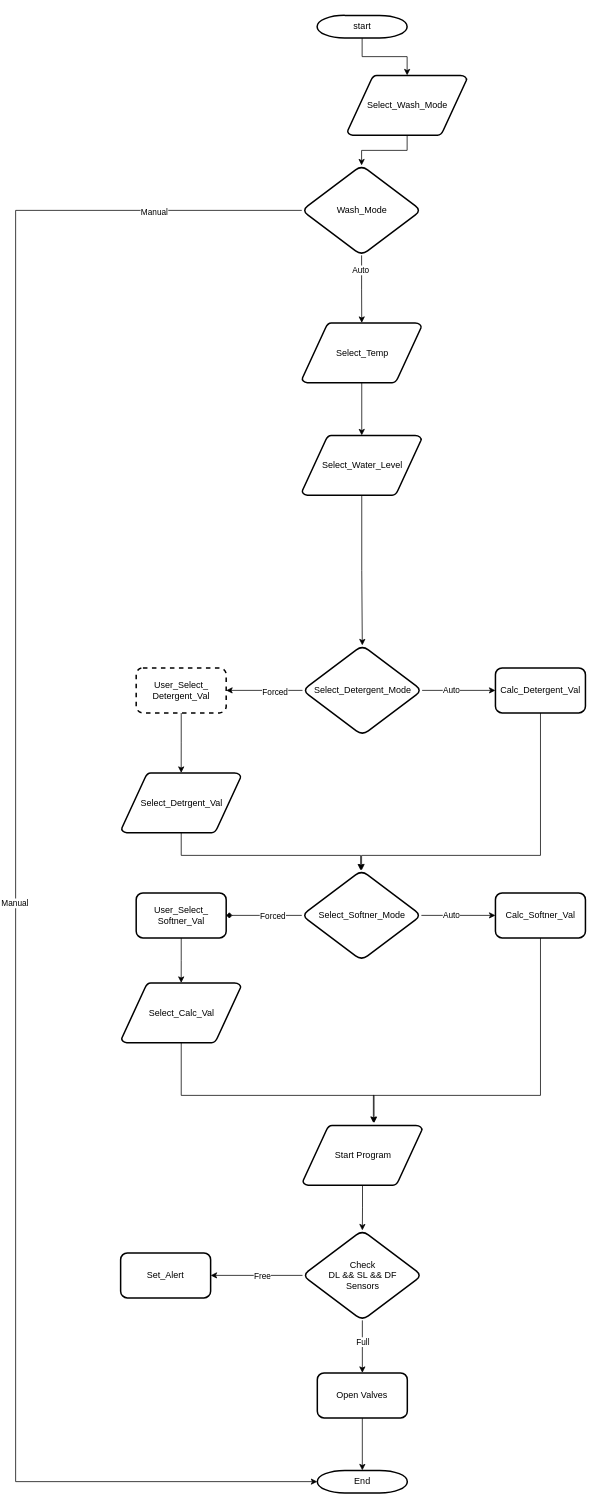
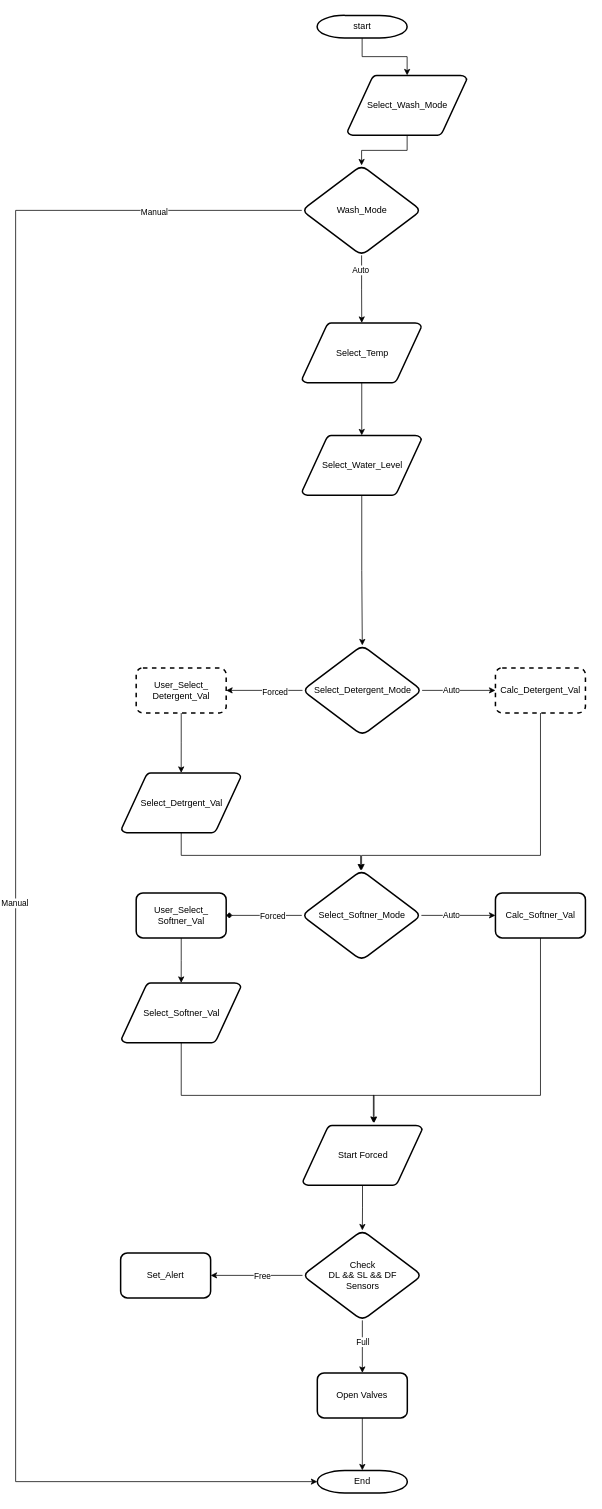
(540, 690) -> (540, 690)
(182, 1013) -> (182, 1013)
(363, 1155) -> (363, 1155)
